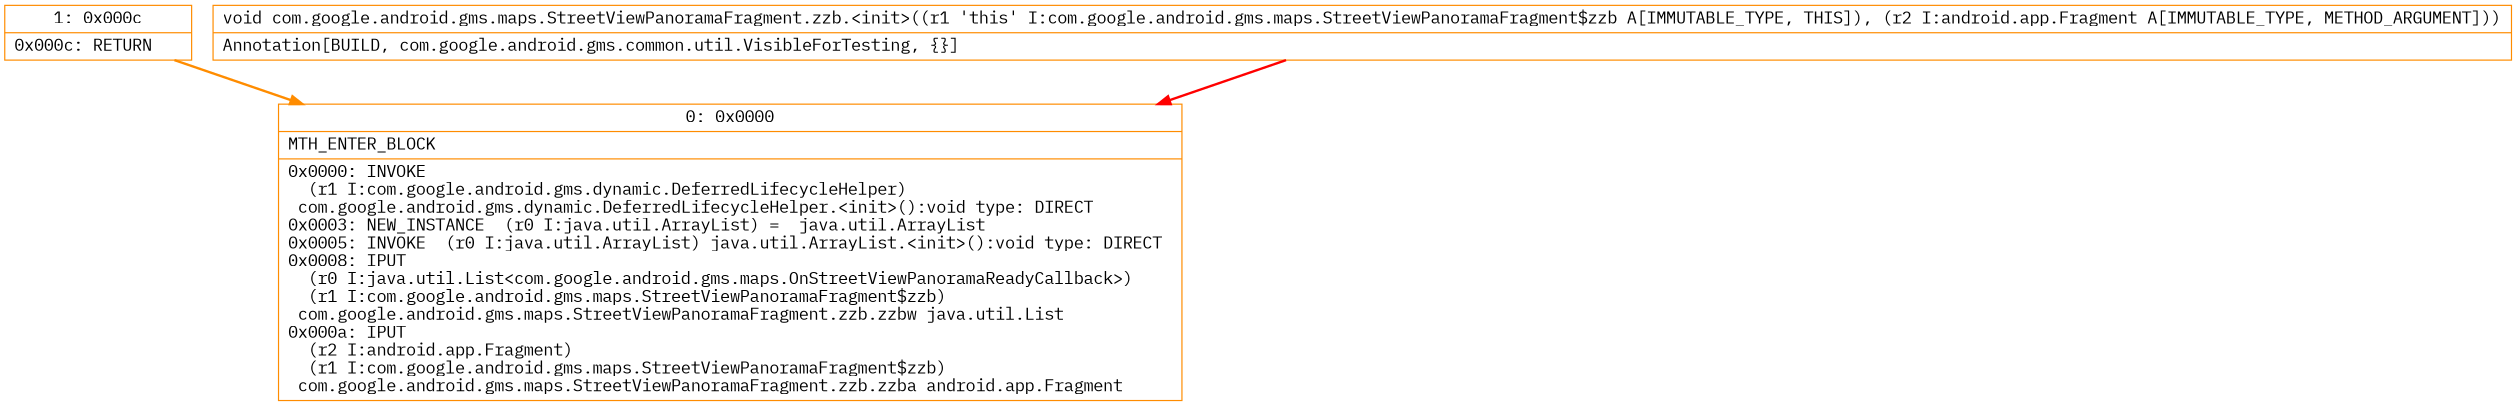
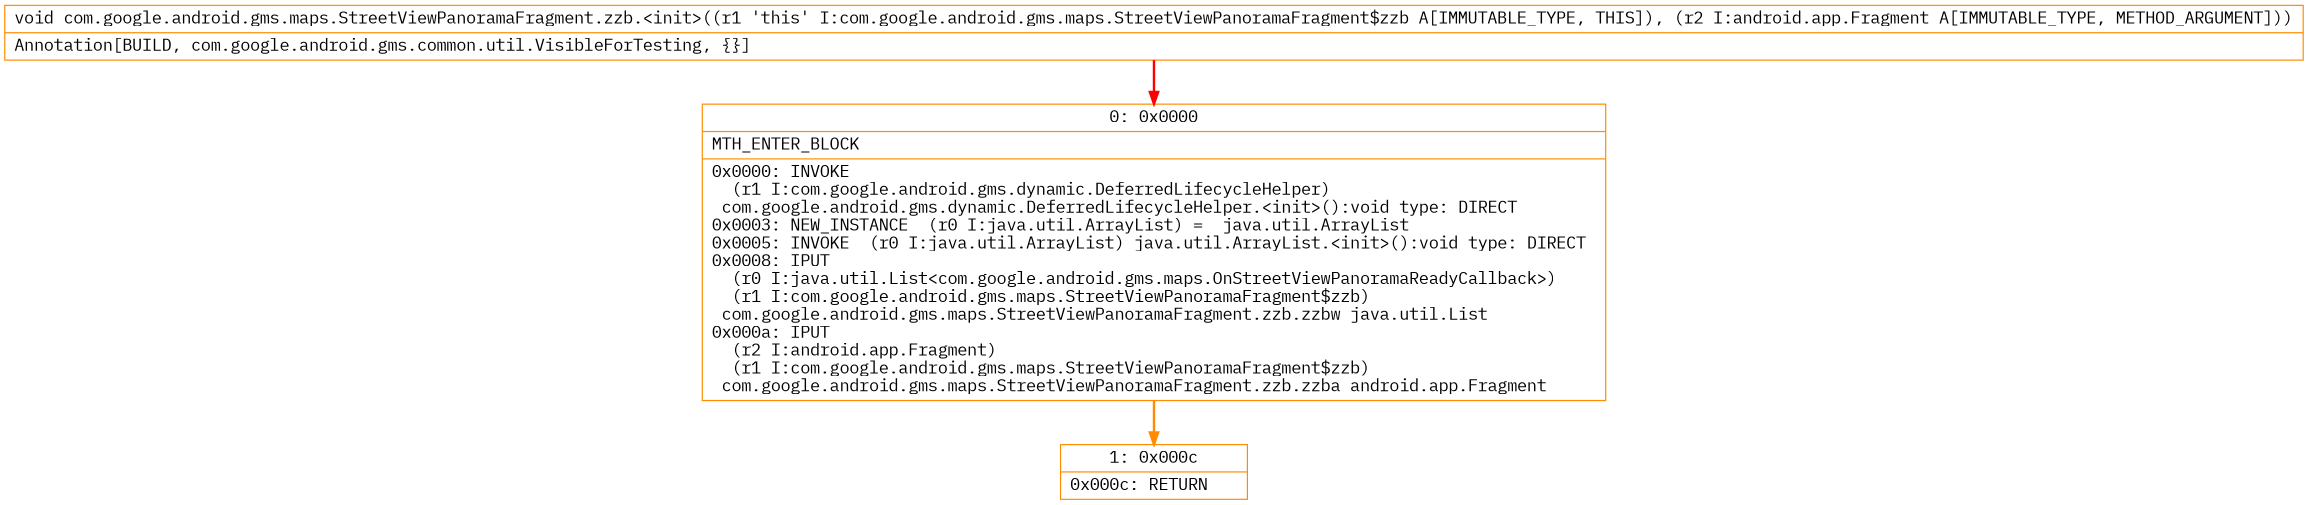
(233, 80) -> (1154, 417)
